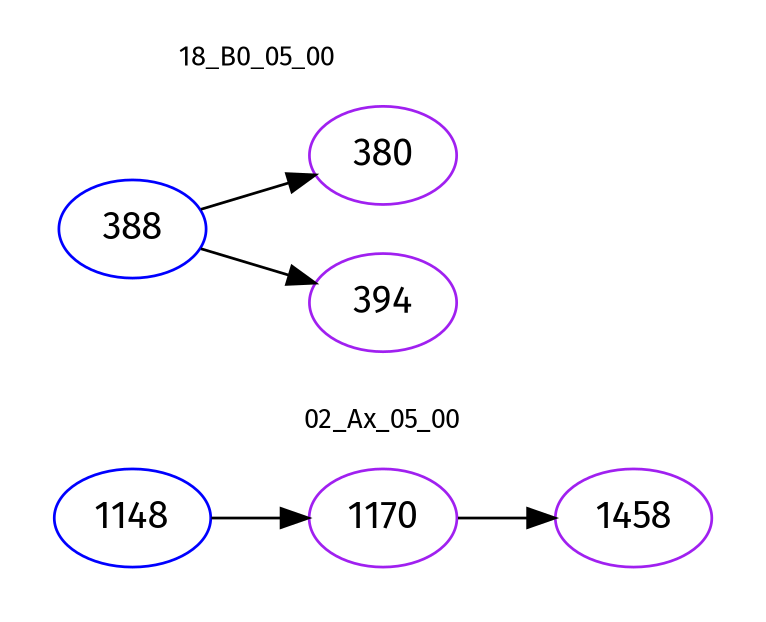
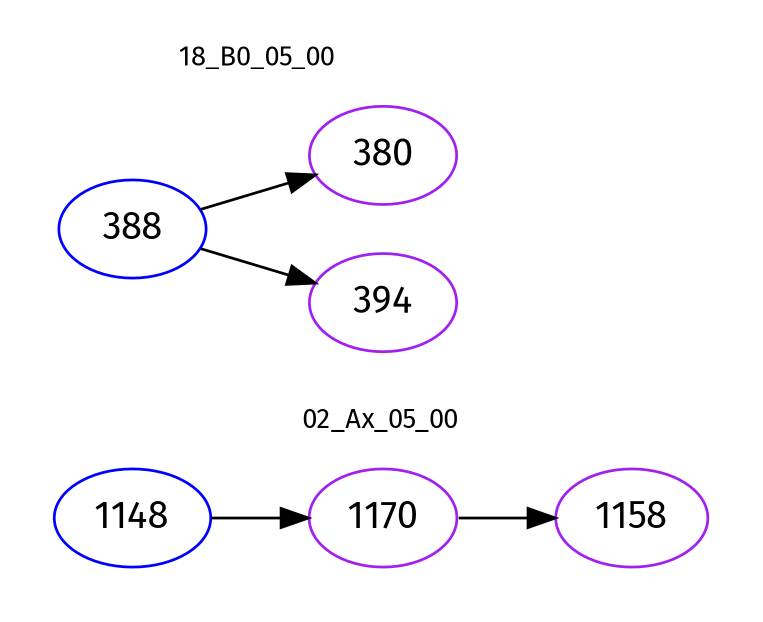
(634, 518) -> (632, 518)
